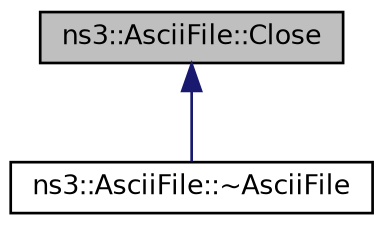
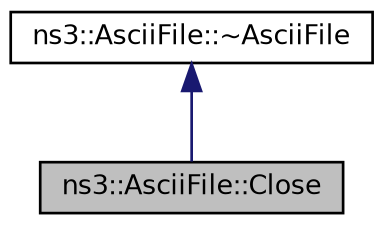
(192, 127) -> (192, 127)
